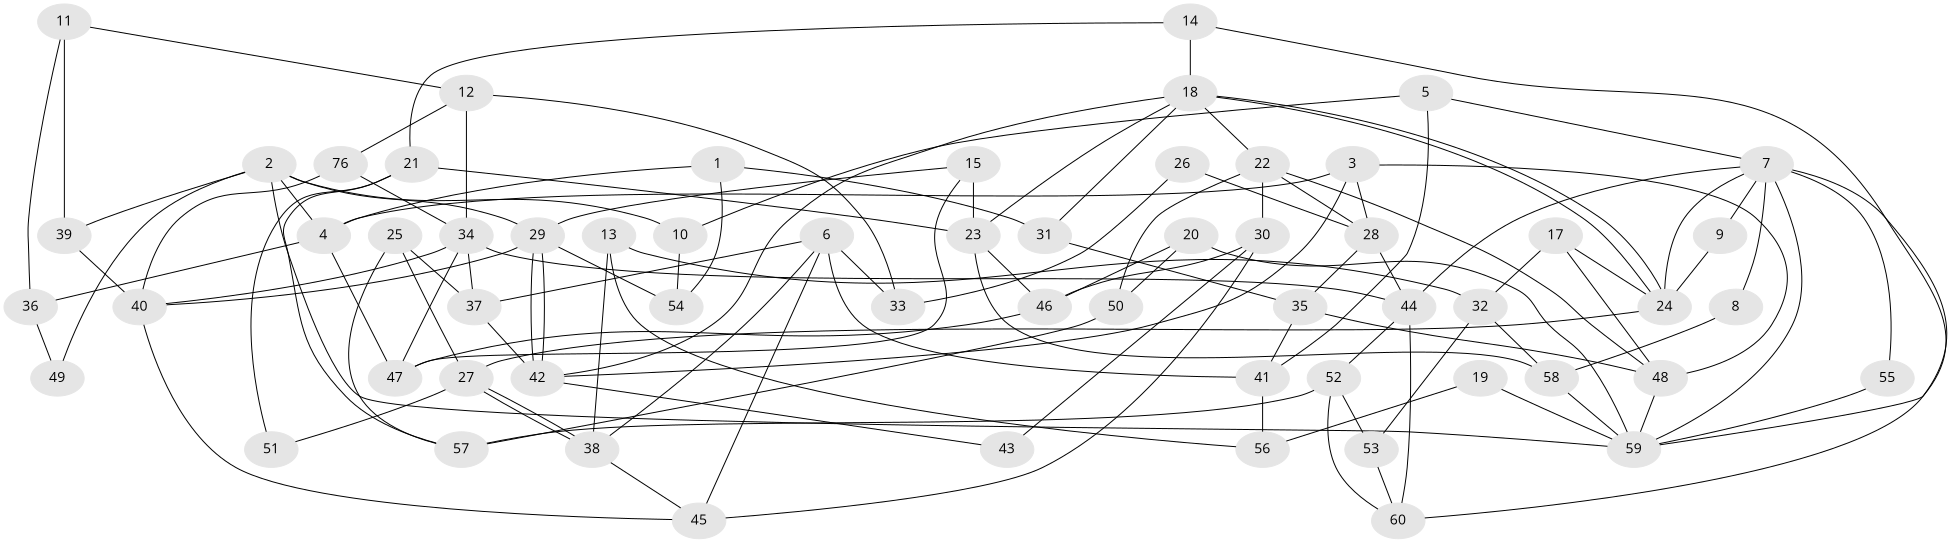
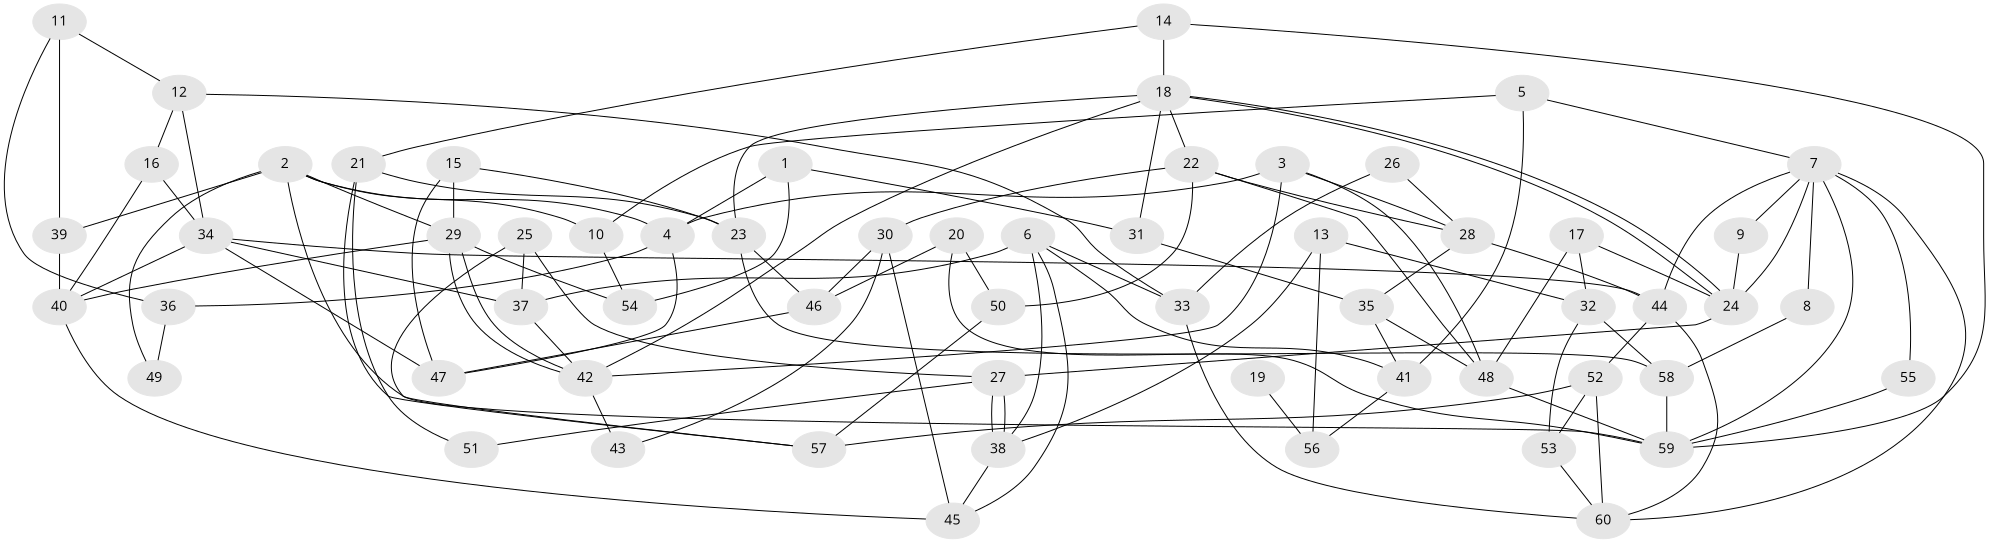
(341, 164) -> (152, 164)
(1557, 414) -> none
none -> (1340, 488)
